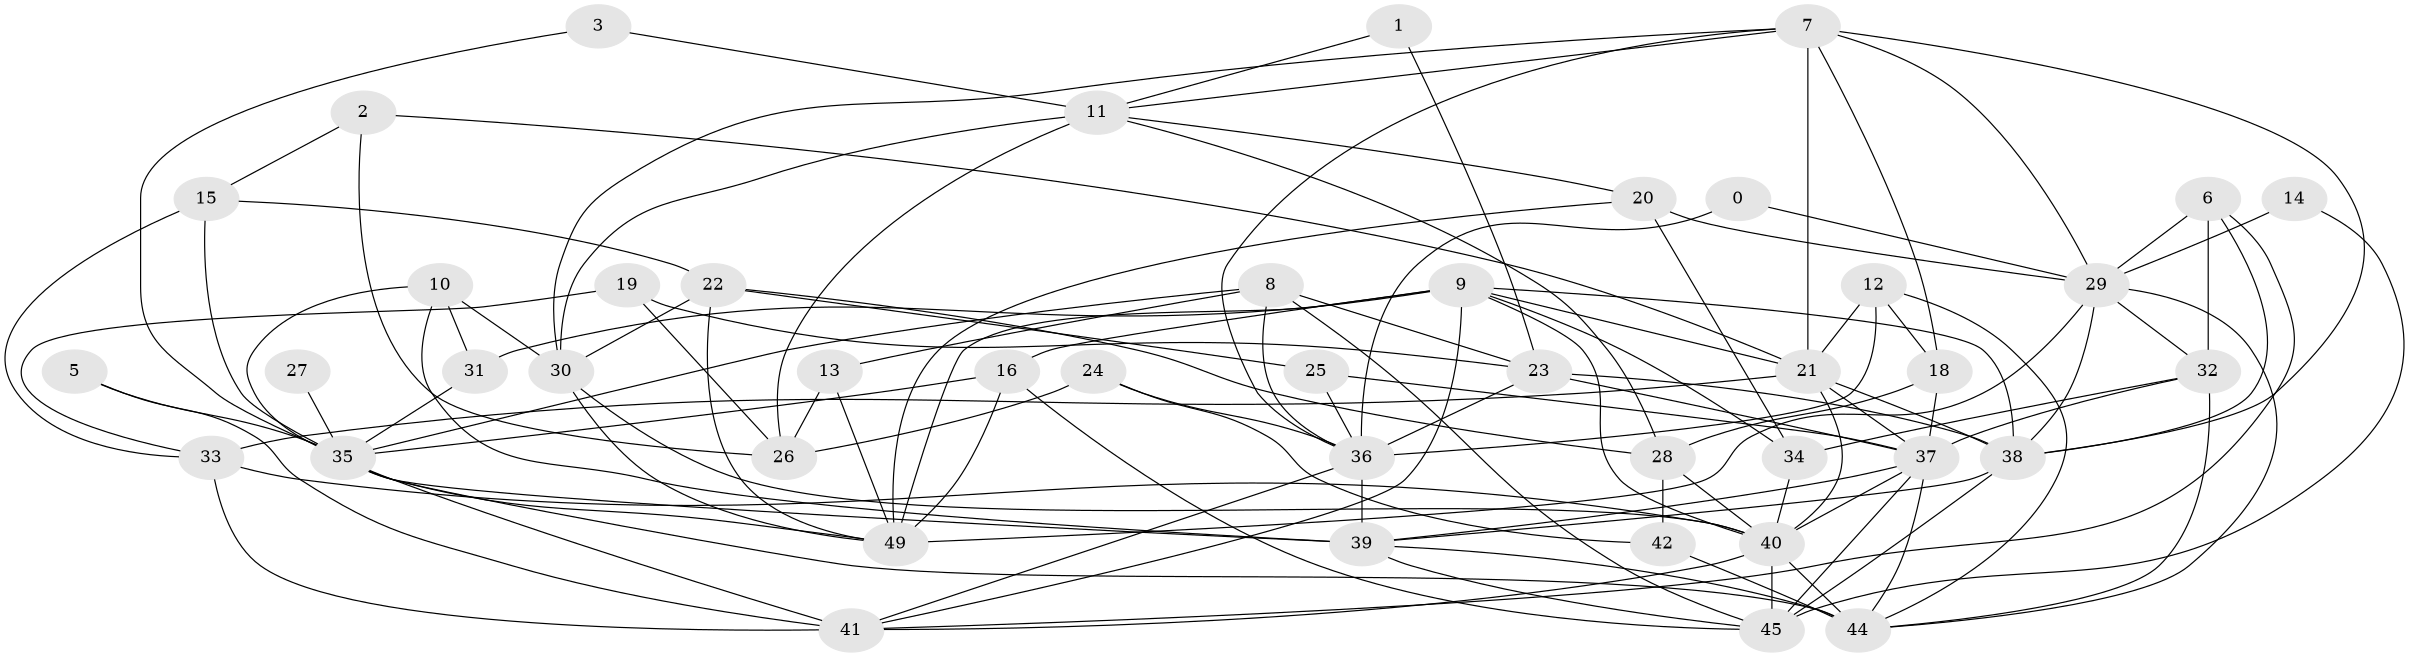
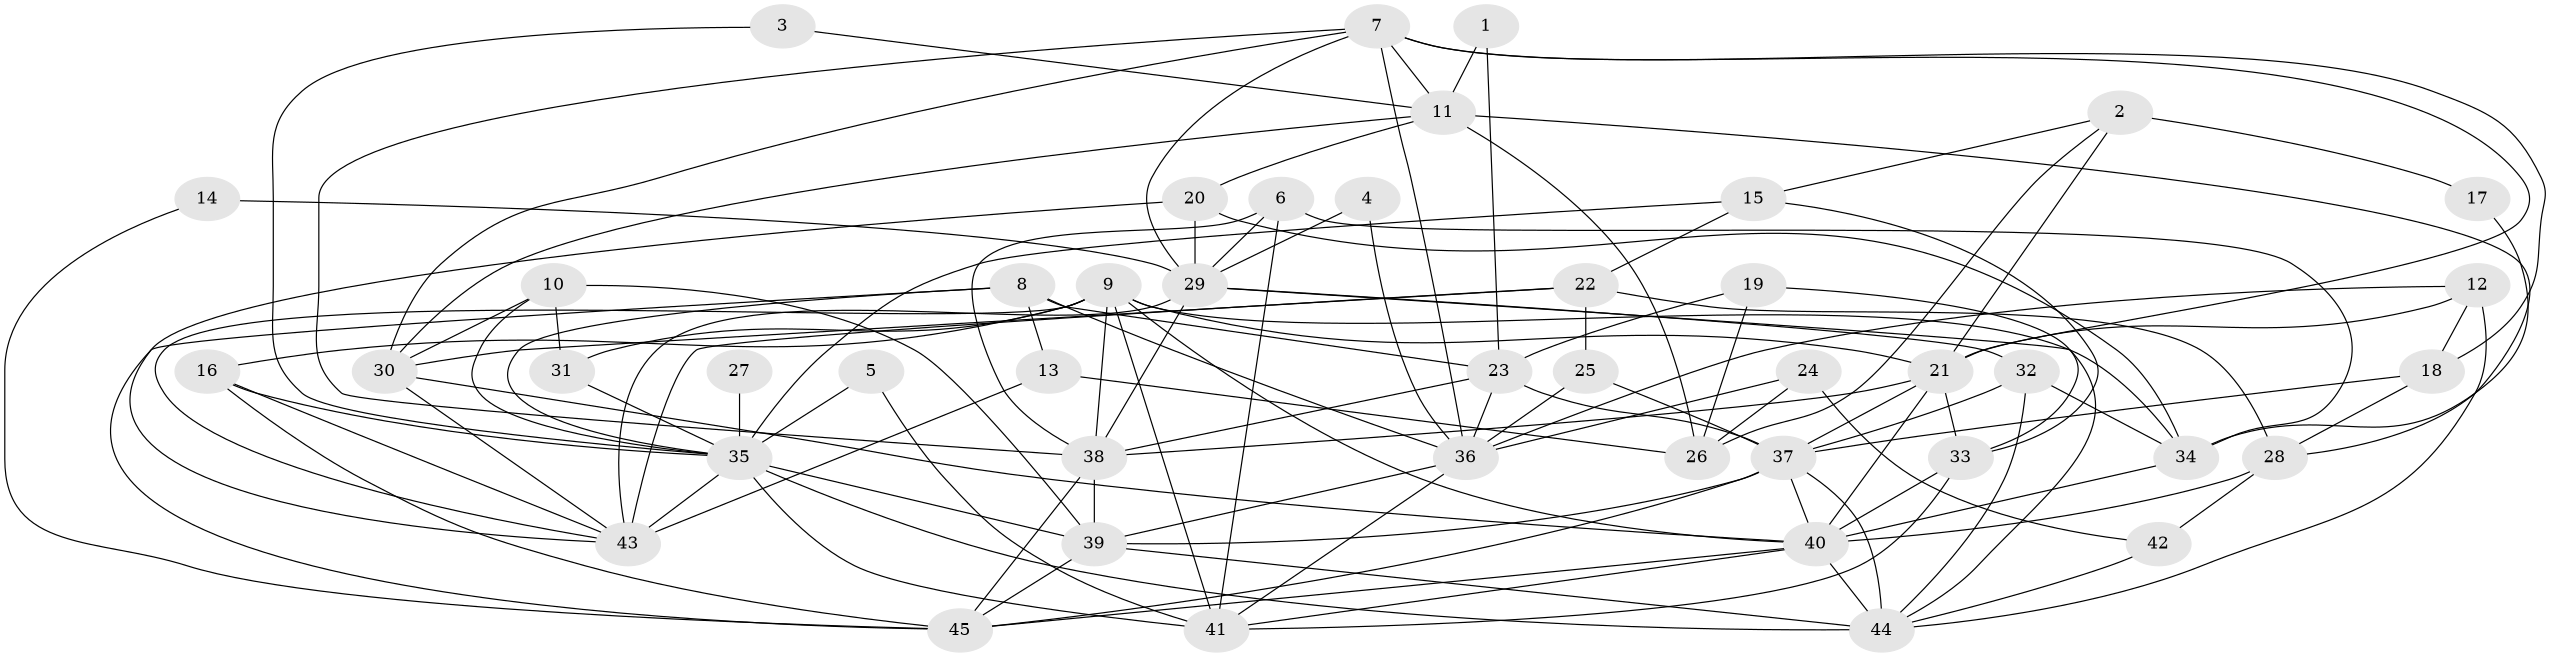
(1738, 199) -> (1368, 199)
none -> (2478, 199)
(2208, 285) -> (1947, 231)
(896, 544) -> (628, 544)
